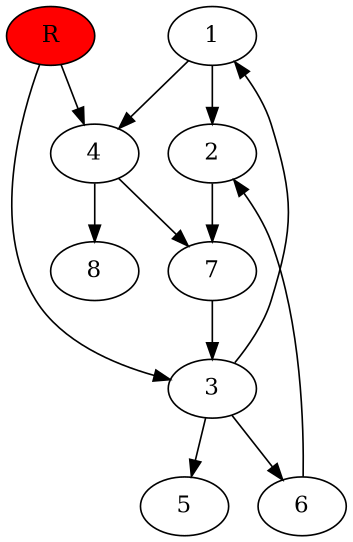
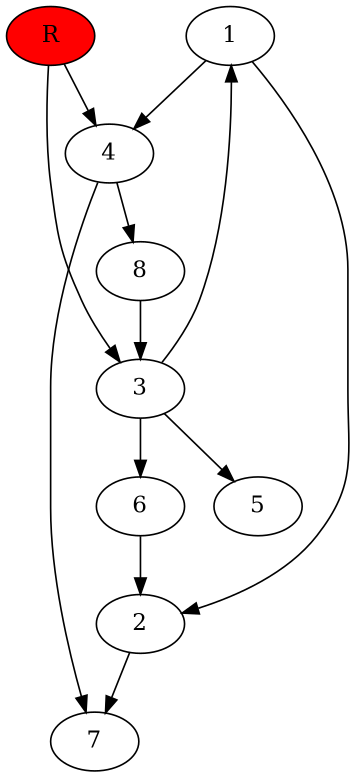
(212, 322) -> (140, 322)
